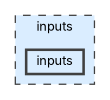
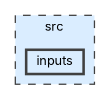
(55, 27) -> (55, 27)
